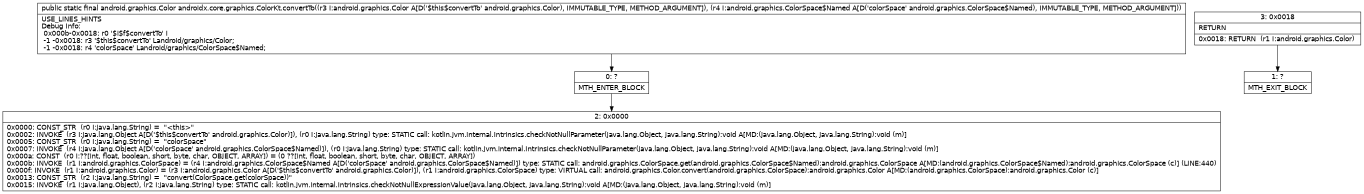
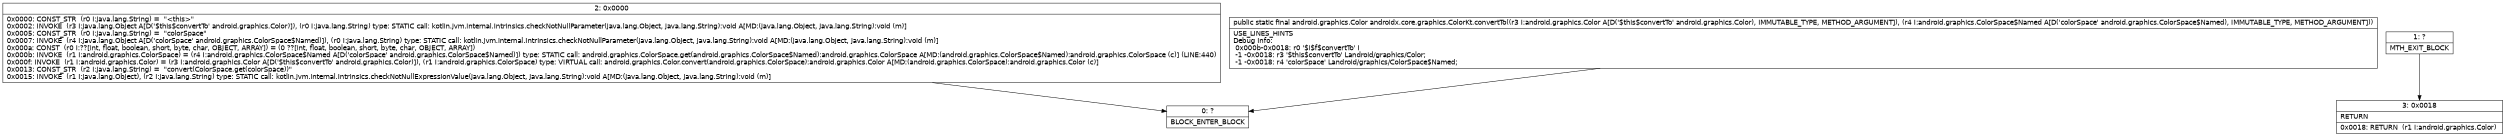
(1278, 56) -> (2420, 75)
(612, 88) -> (1208, 122)
(612, 100) -> (1047, 97)
